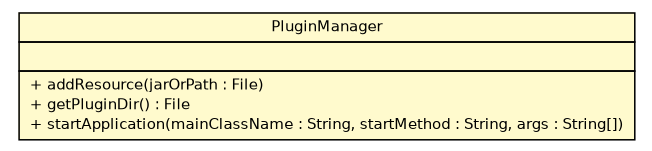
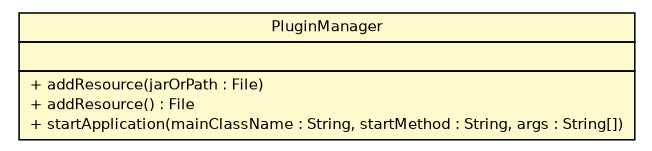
(111, 105) -> (113, 105)
